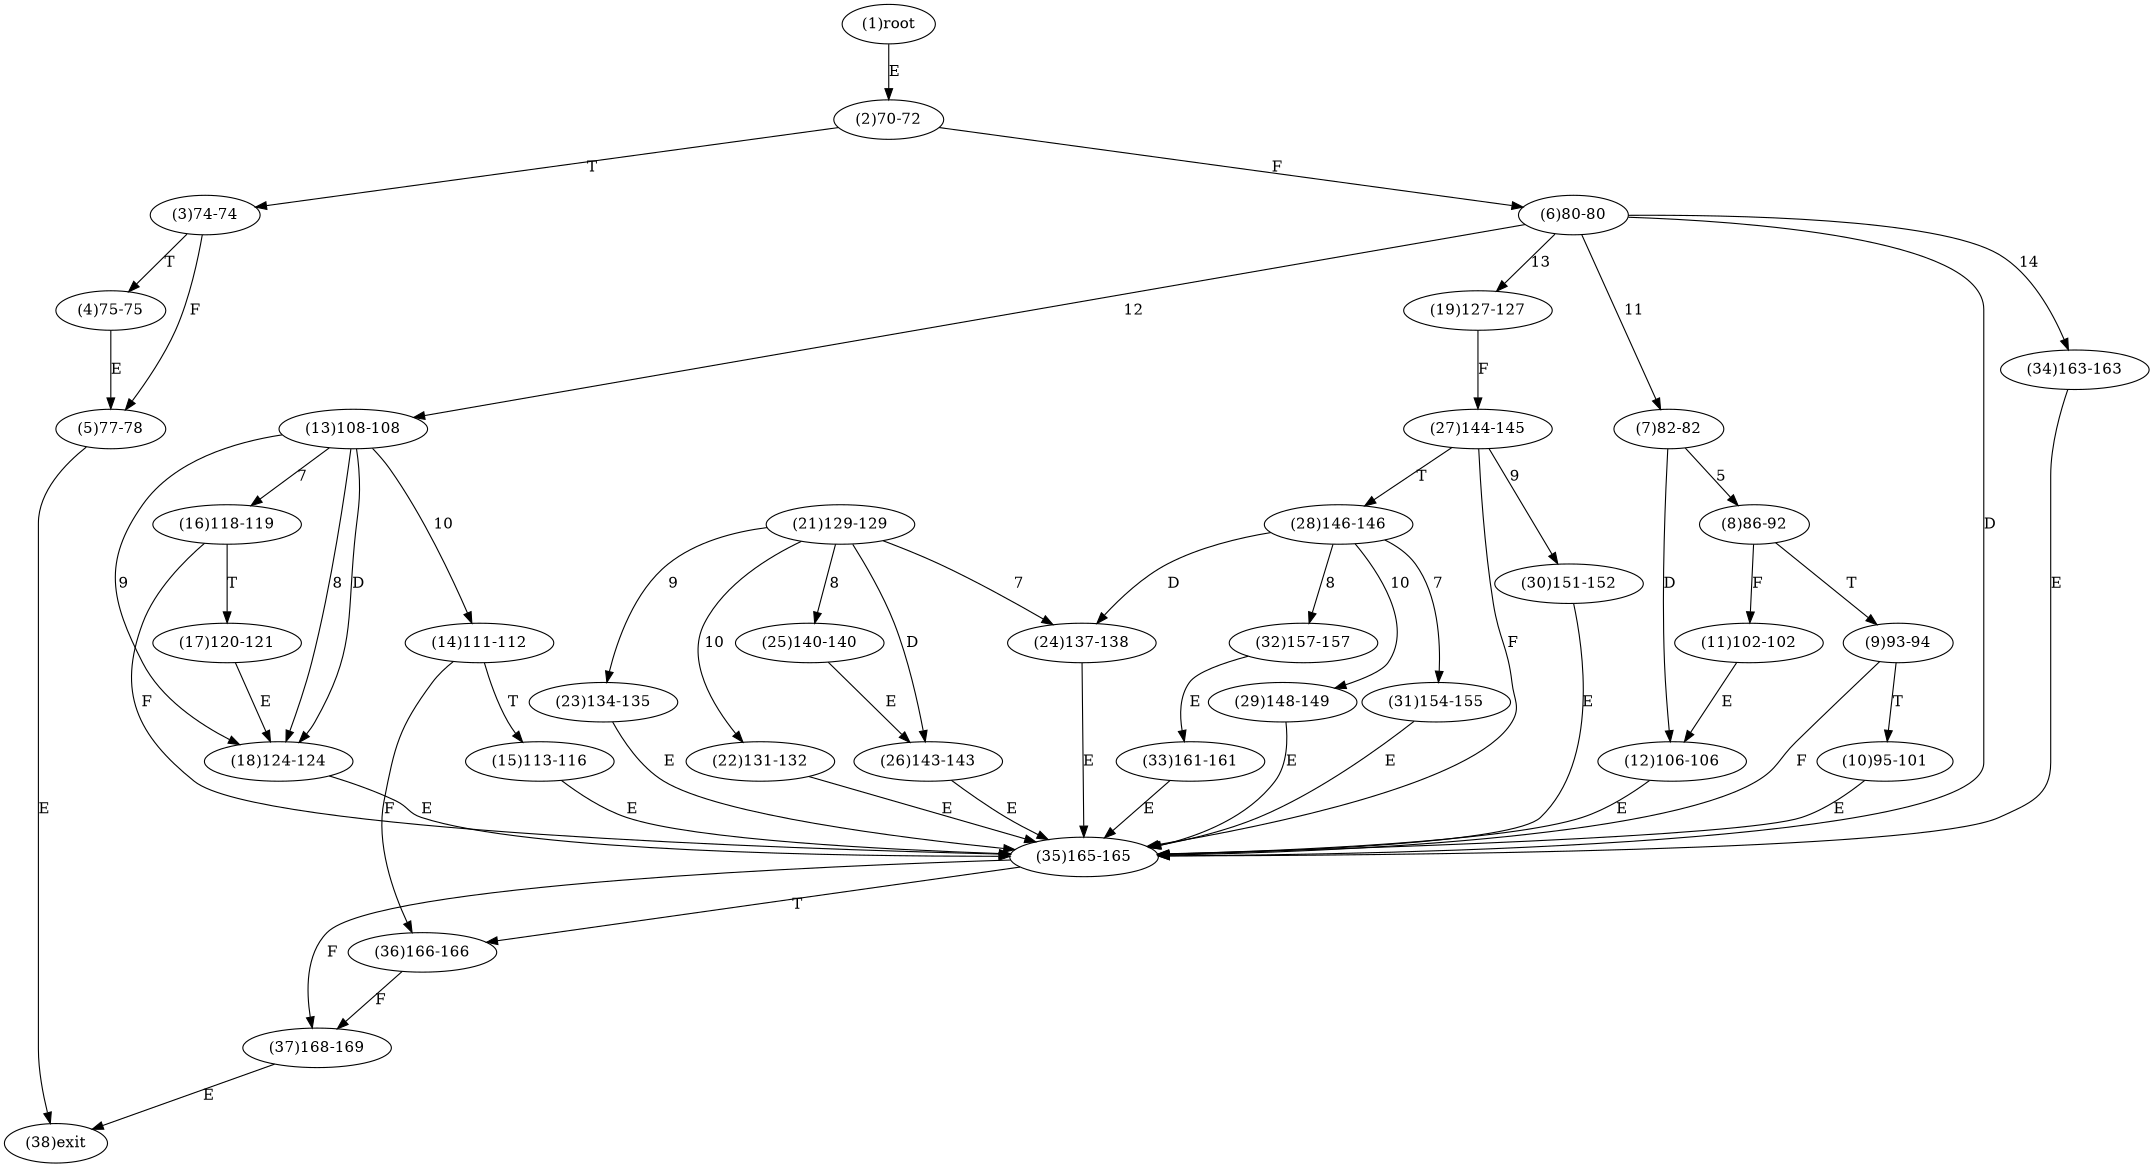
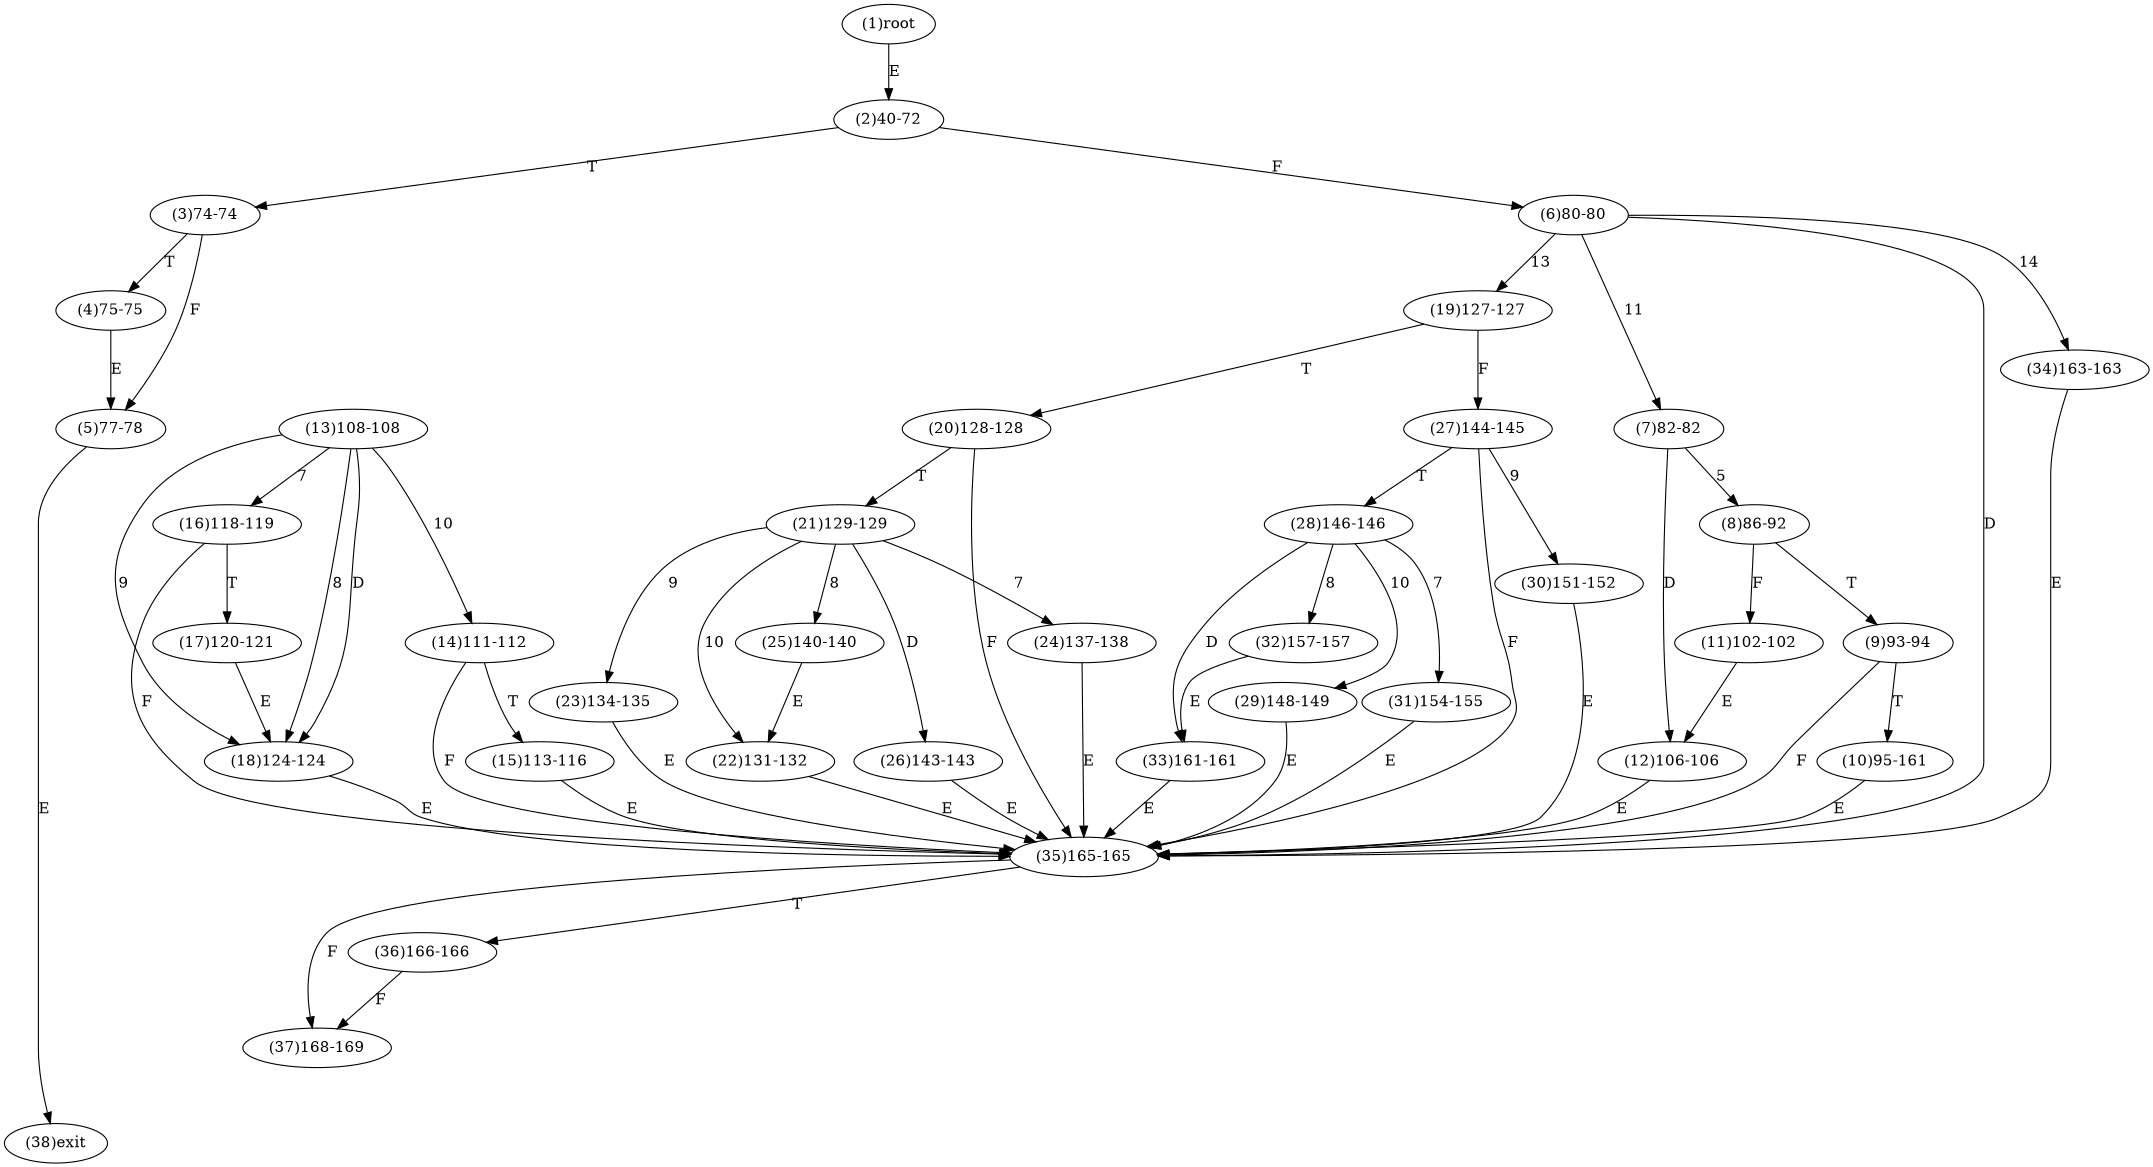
(889, 120) -> (889, 120)
(975, 320) -> none
none -> (977, 429)
(1180, 558) -> (1210, 618)
(865, 698) -> (787, 697)
(1885, 761) -> (1885, 761)
(387, 784) -> (621, 824)
(189, 1095) -> none
